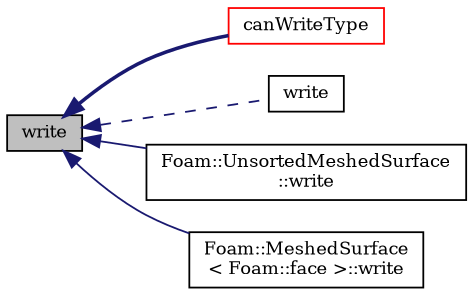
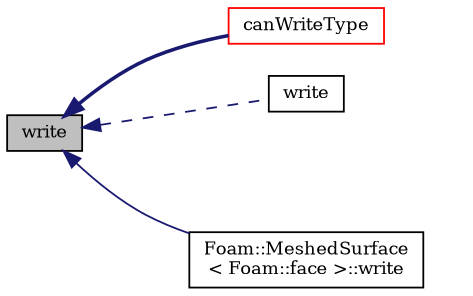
(306, 172) -> none
